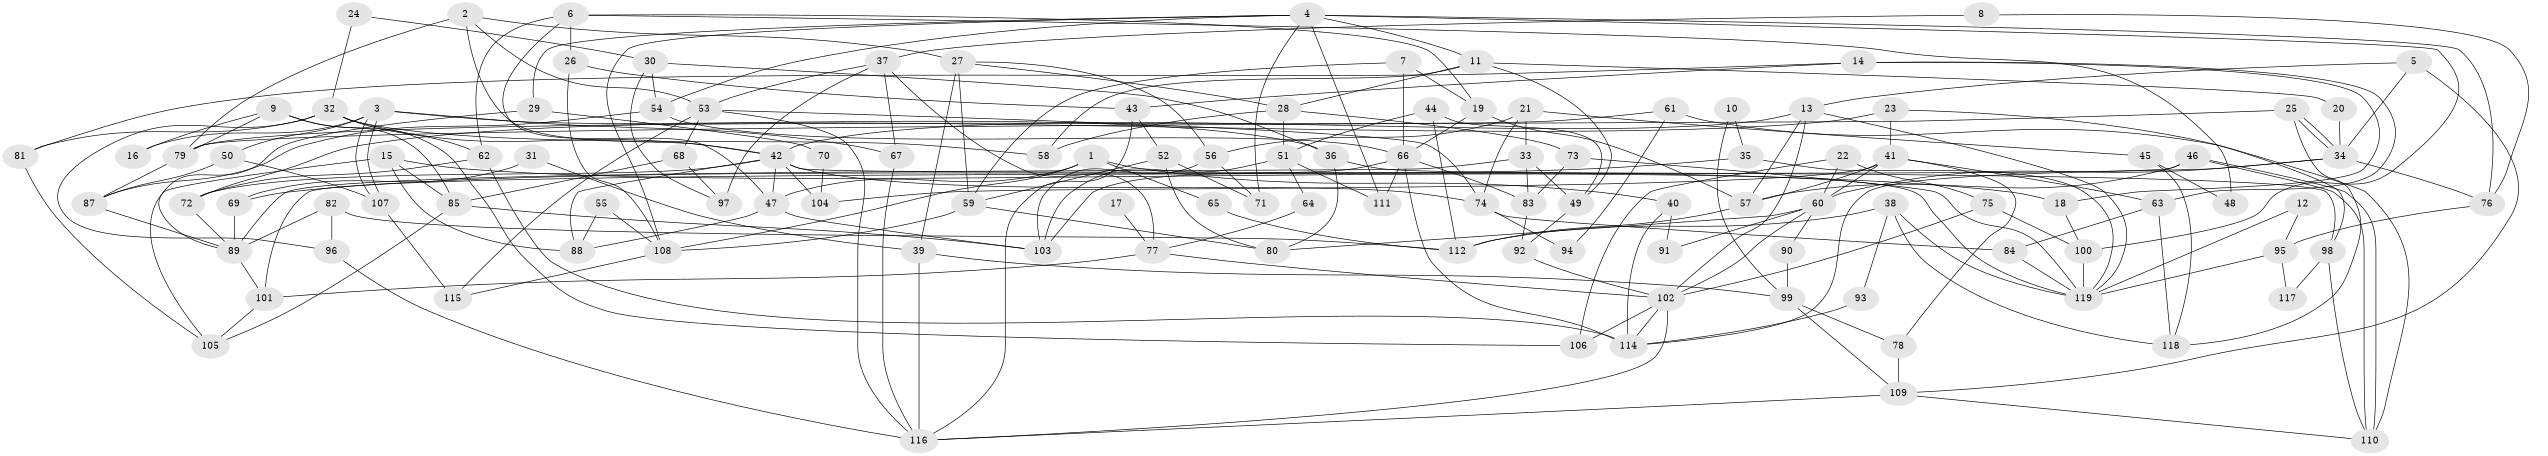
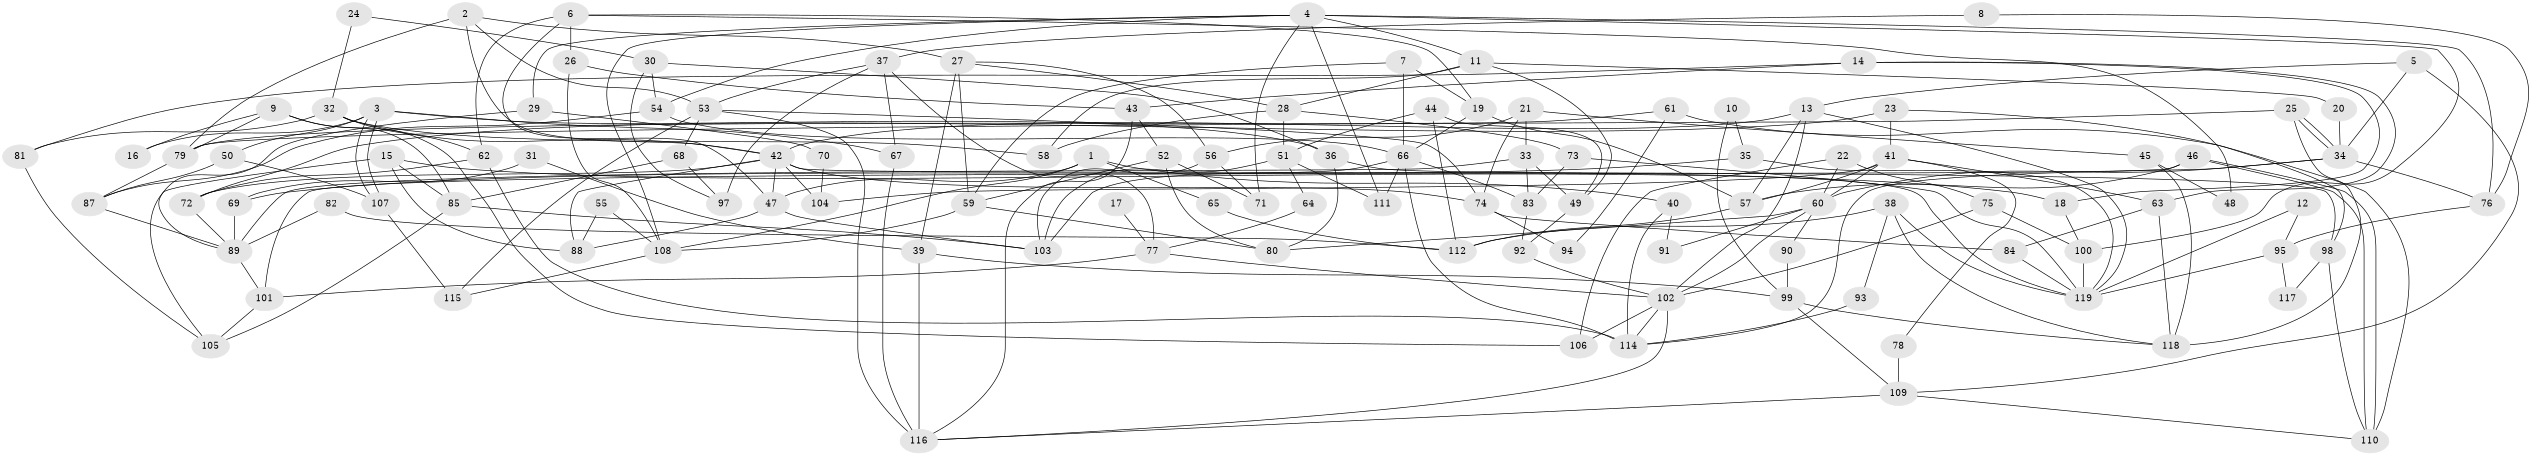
(332, 251) -> none
(1843, 323) -> (1977, 329)
